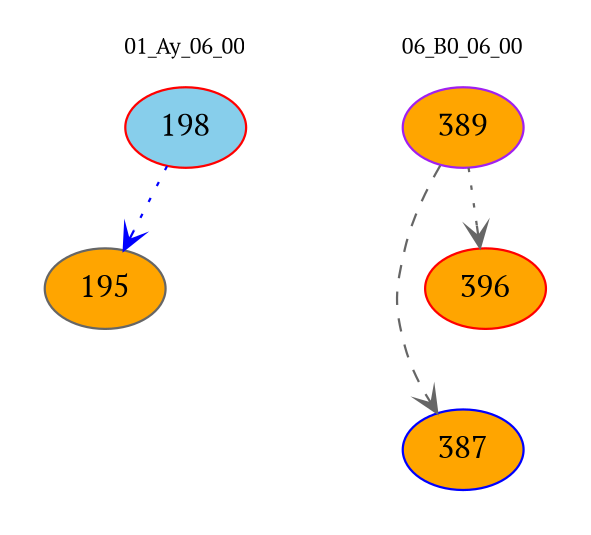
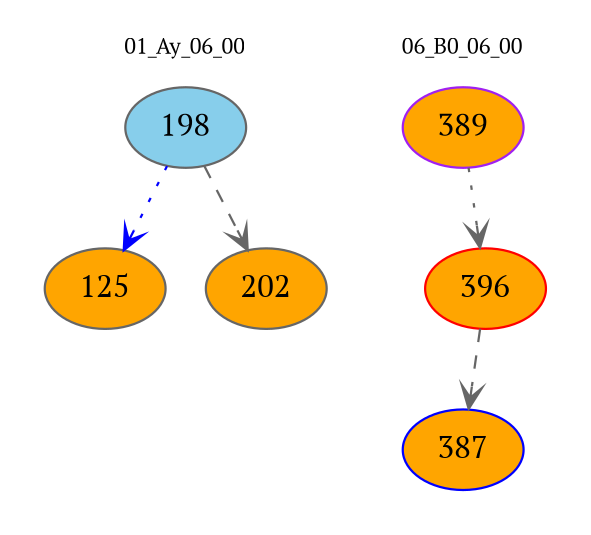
(186, 128) -> (186, 128)
(399, 278) -> (476, 358)
(105, 289) -> (105, 289)
none -> (266, 289)
